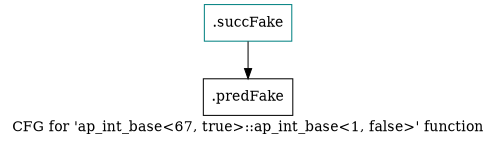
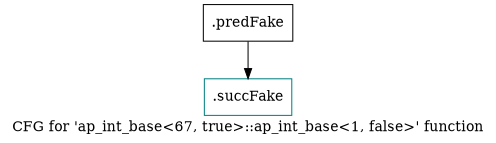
(248, 55) -> (248, 55)
